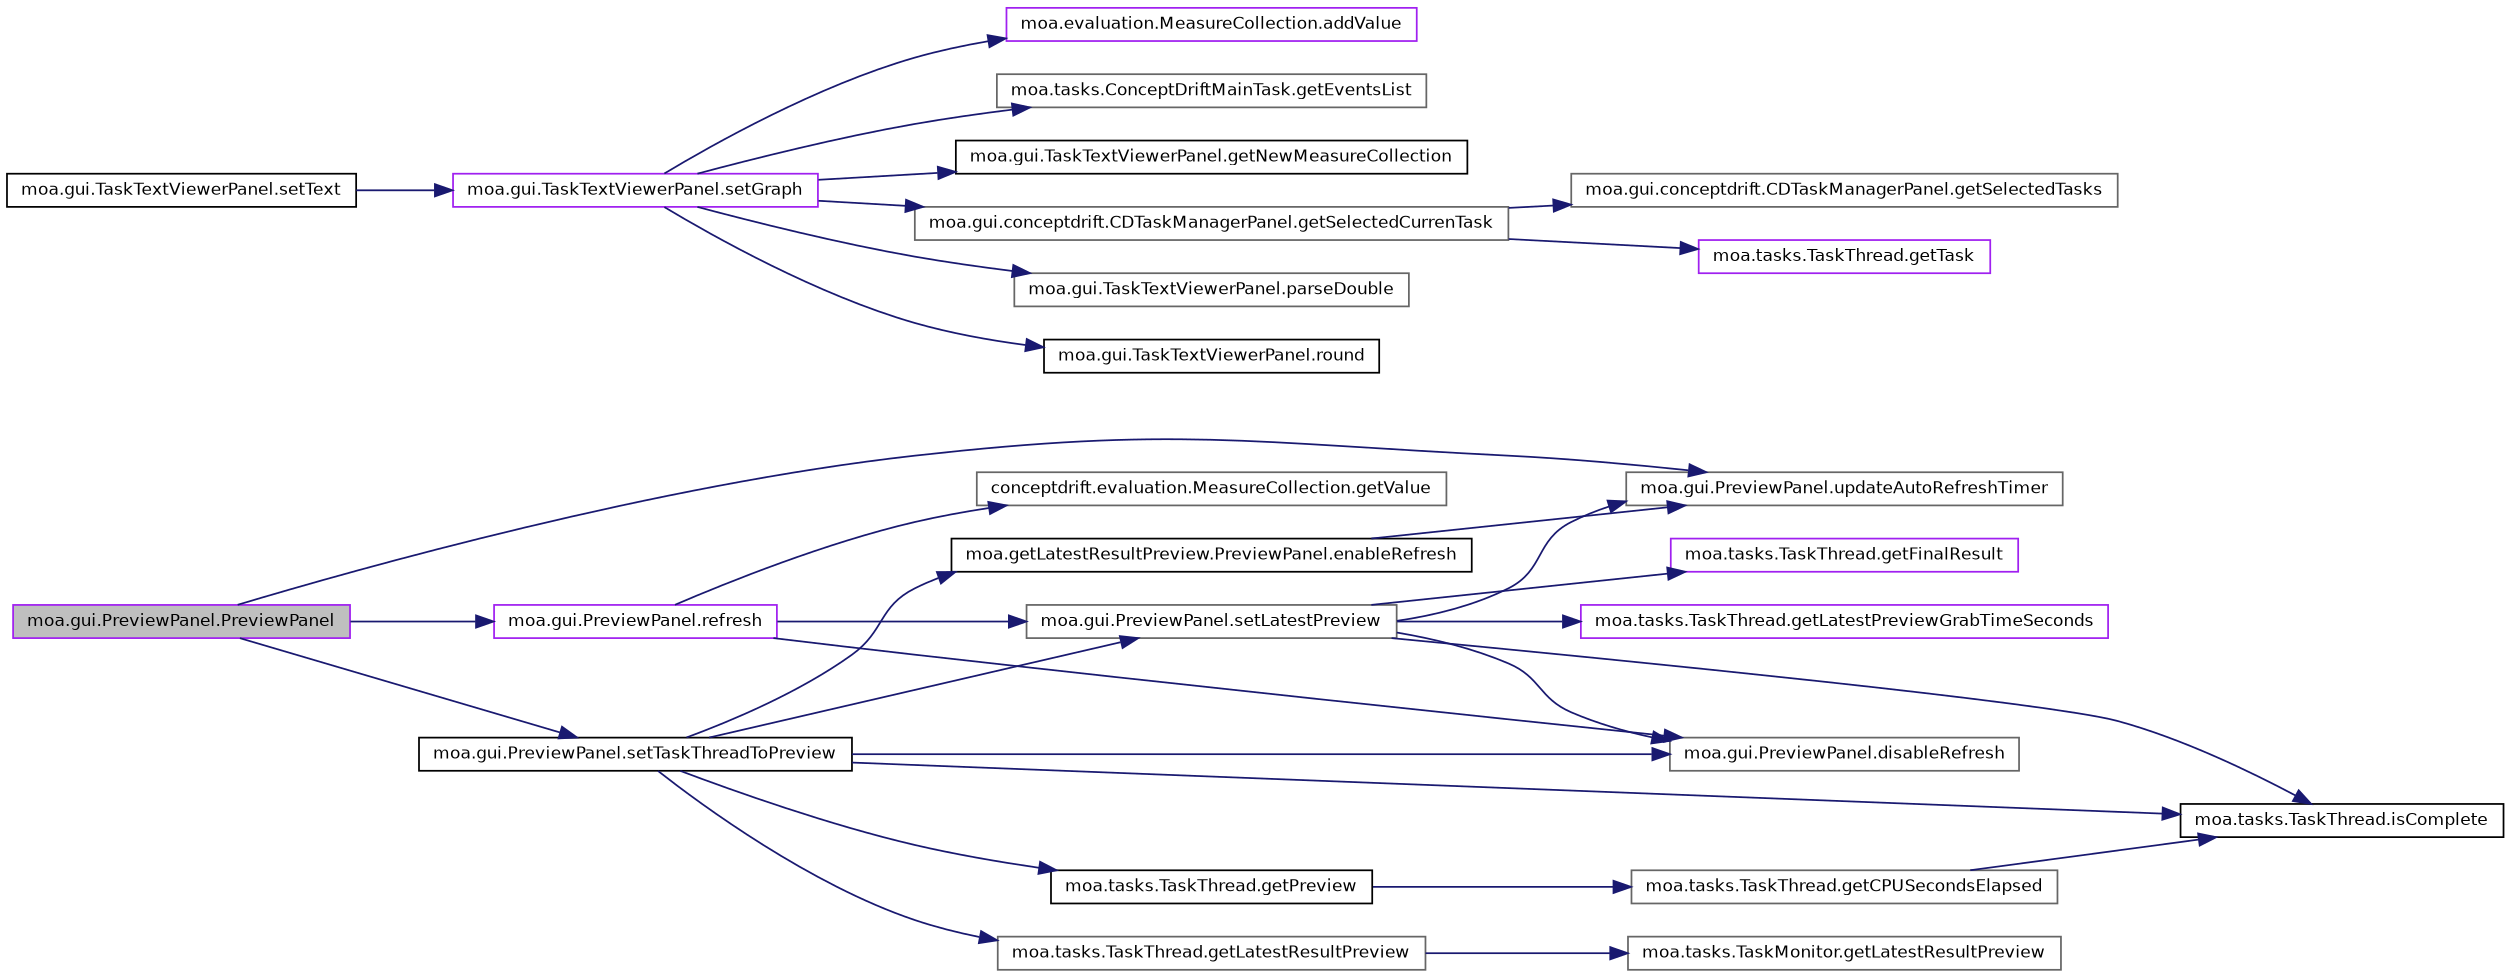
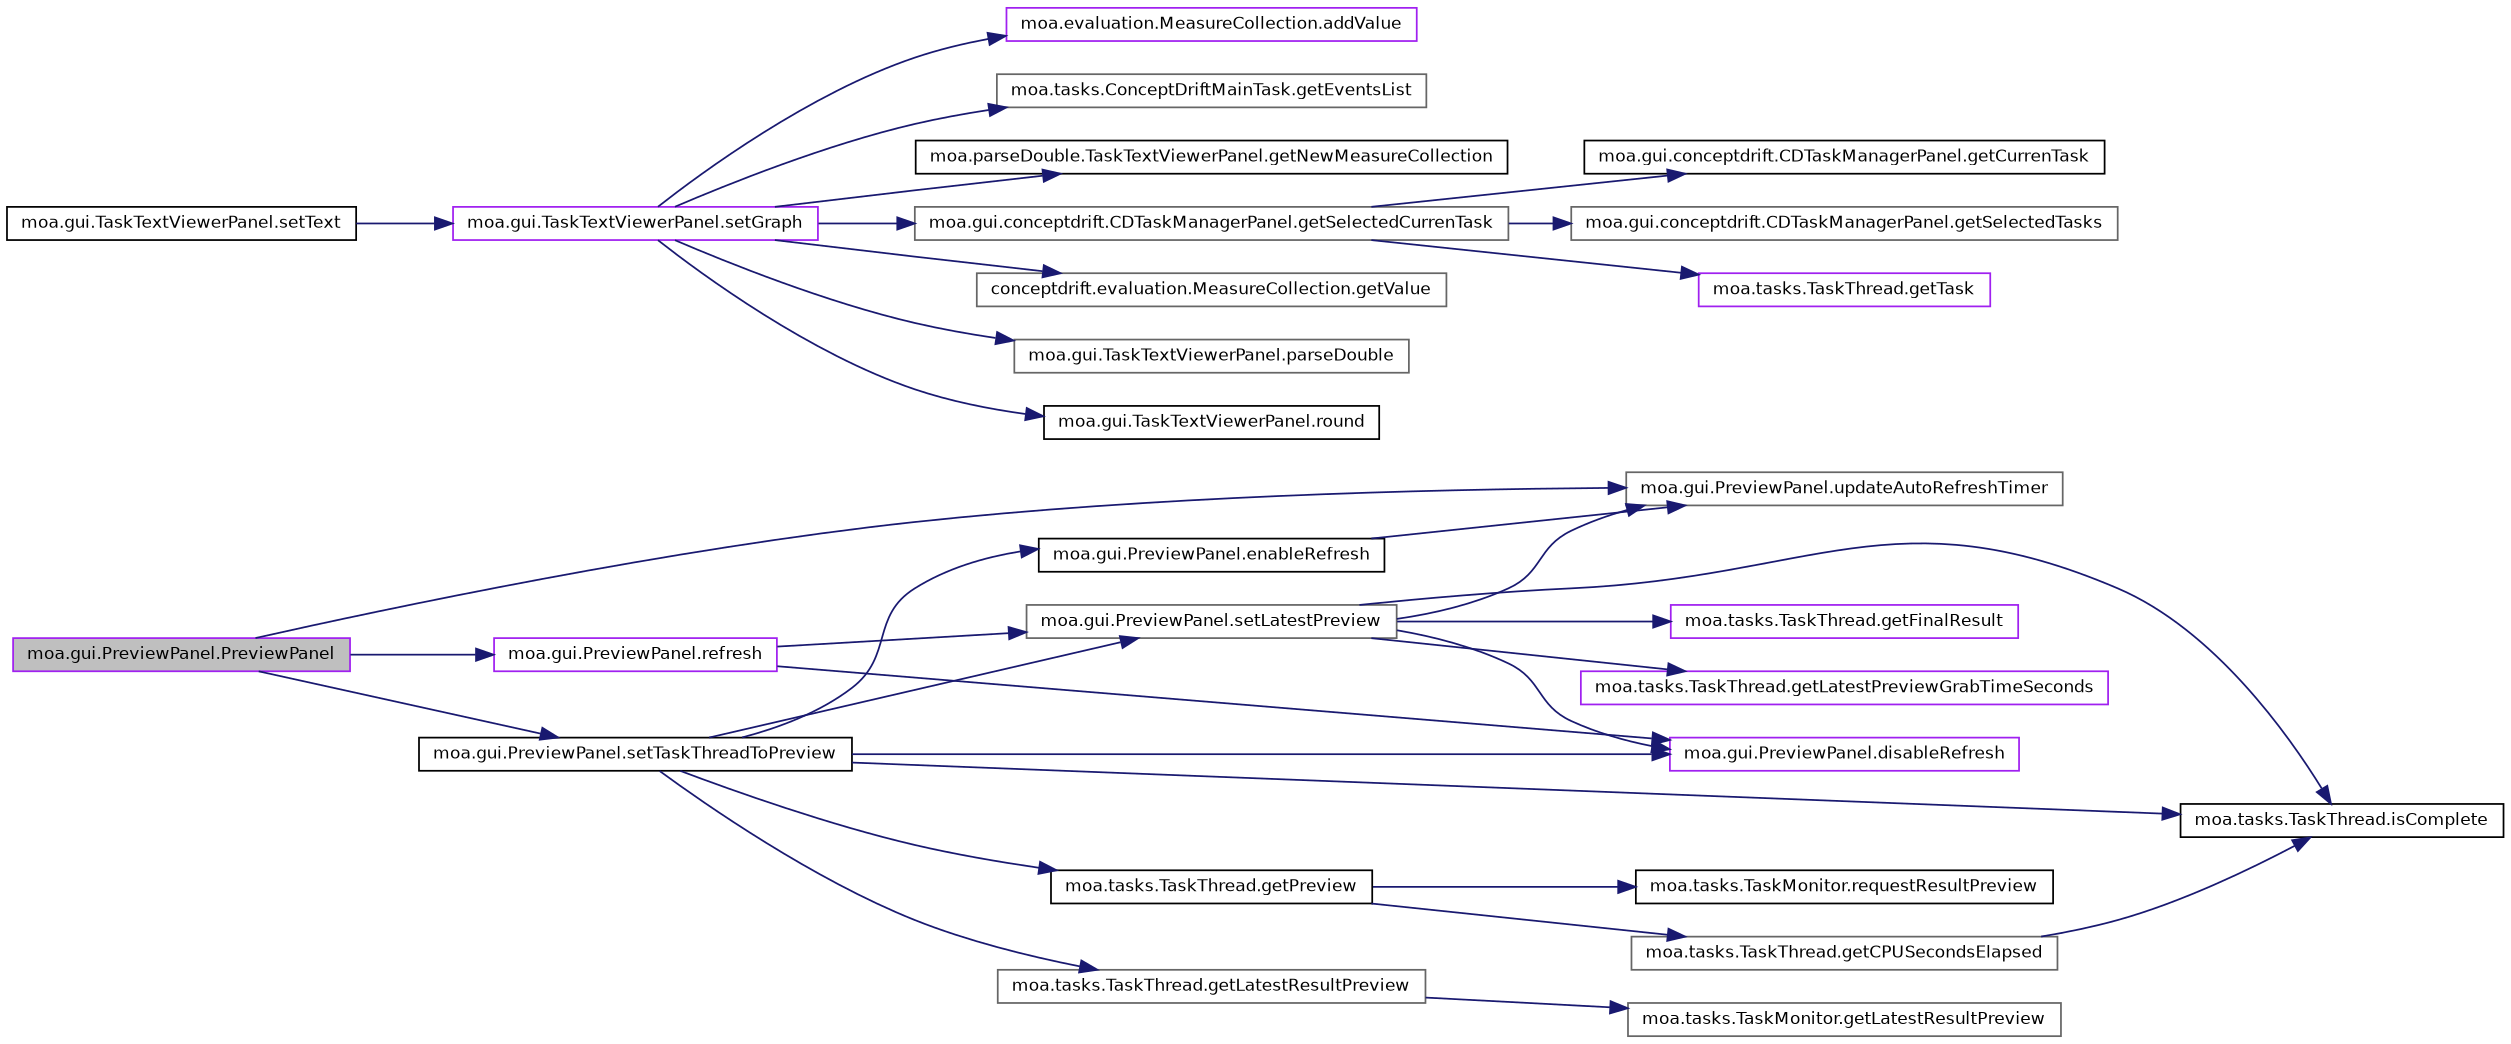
(1212, 157) -> (1212, 157)
none -> (1844, 157)
(829, 546) -> (909, 256)
(1212, 555) -> (1212, 555)
(1844, 754) -> (1844, 754)
none -> (1844, 887)
